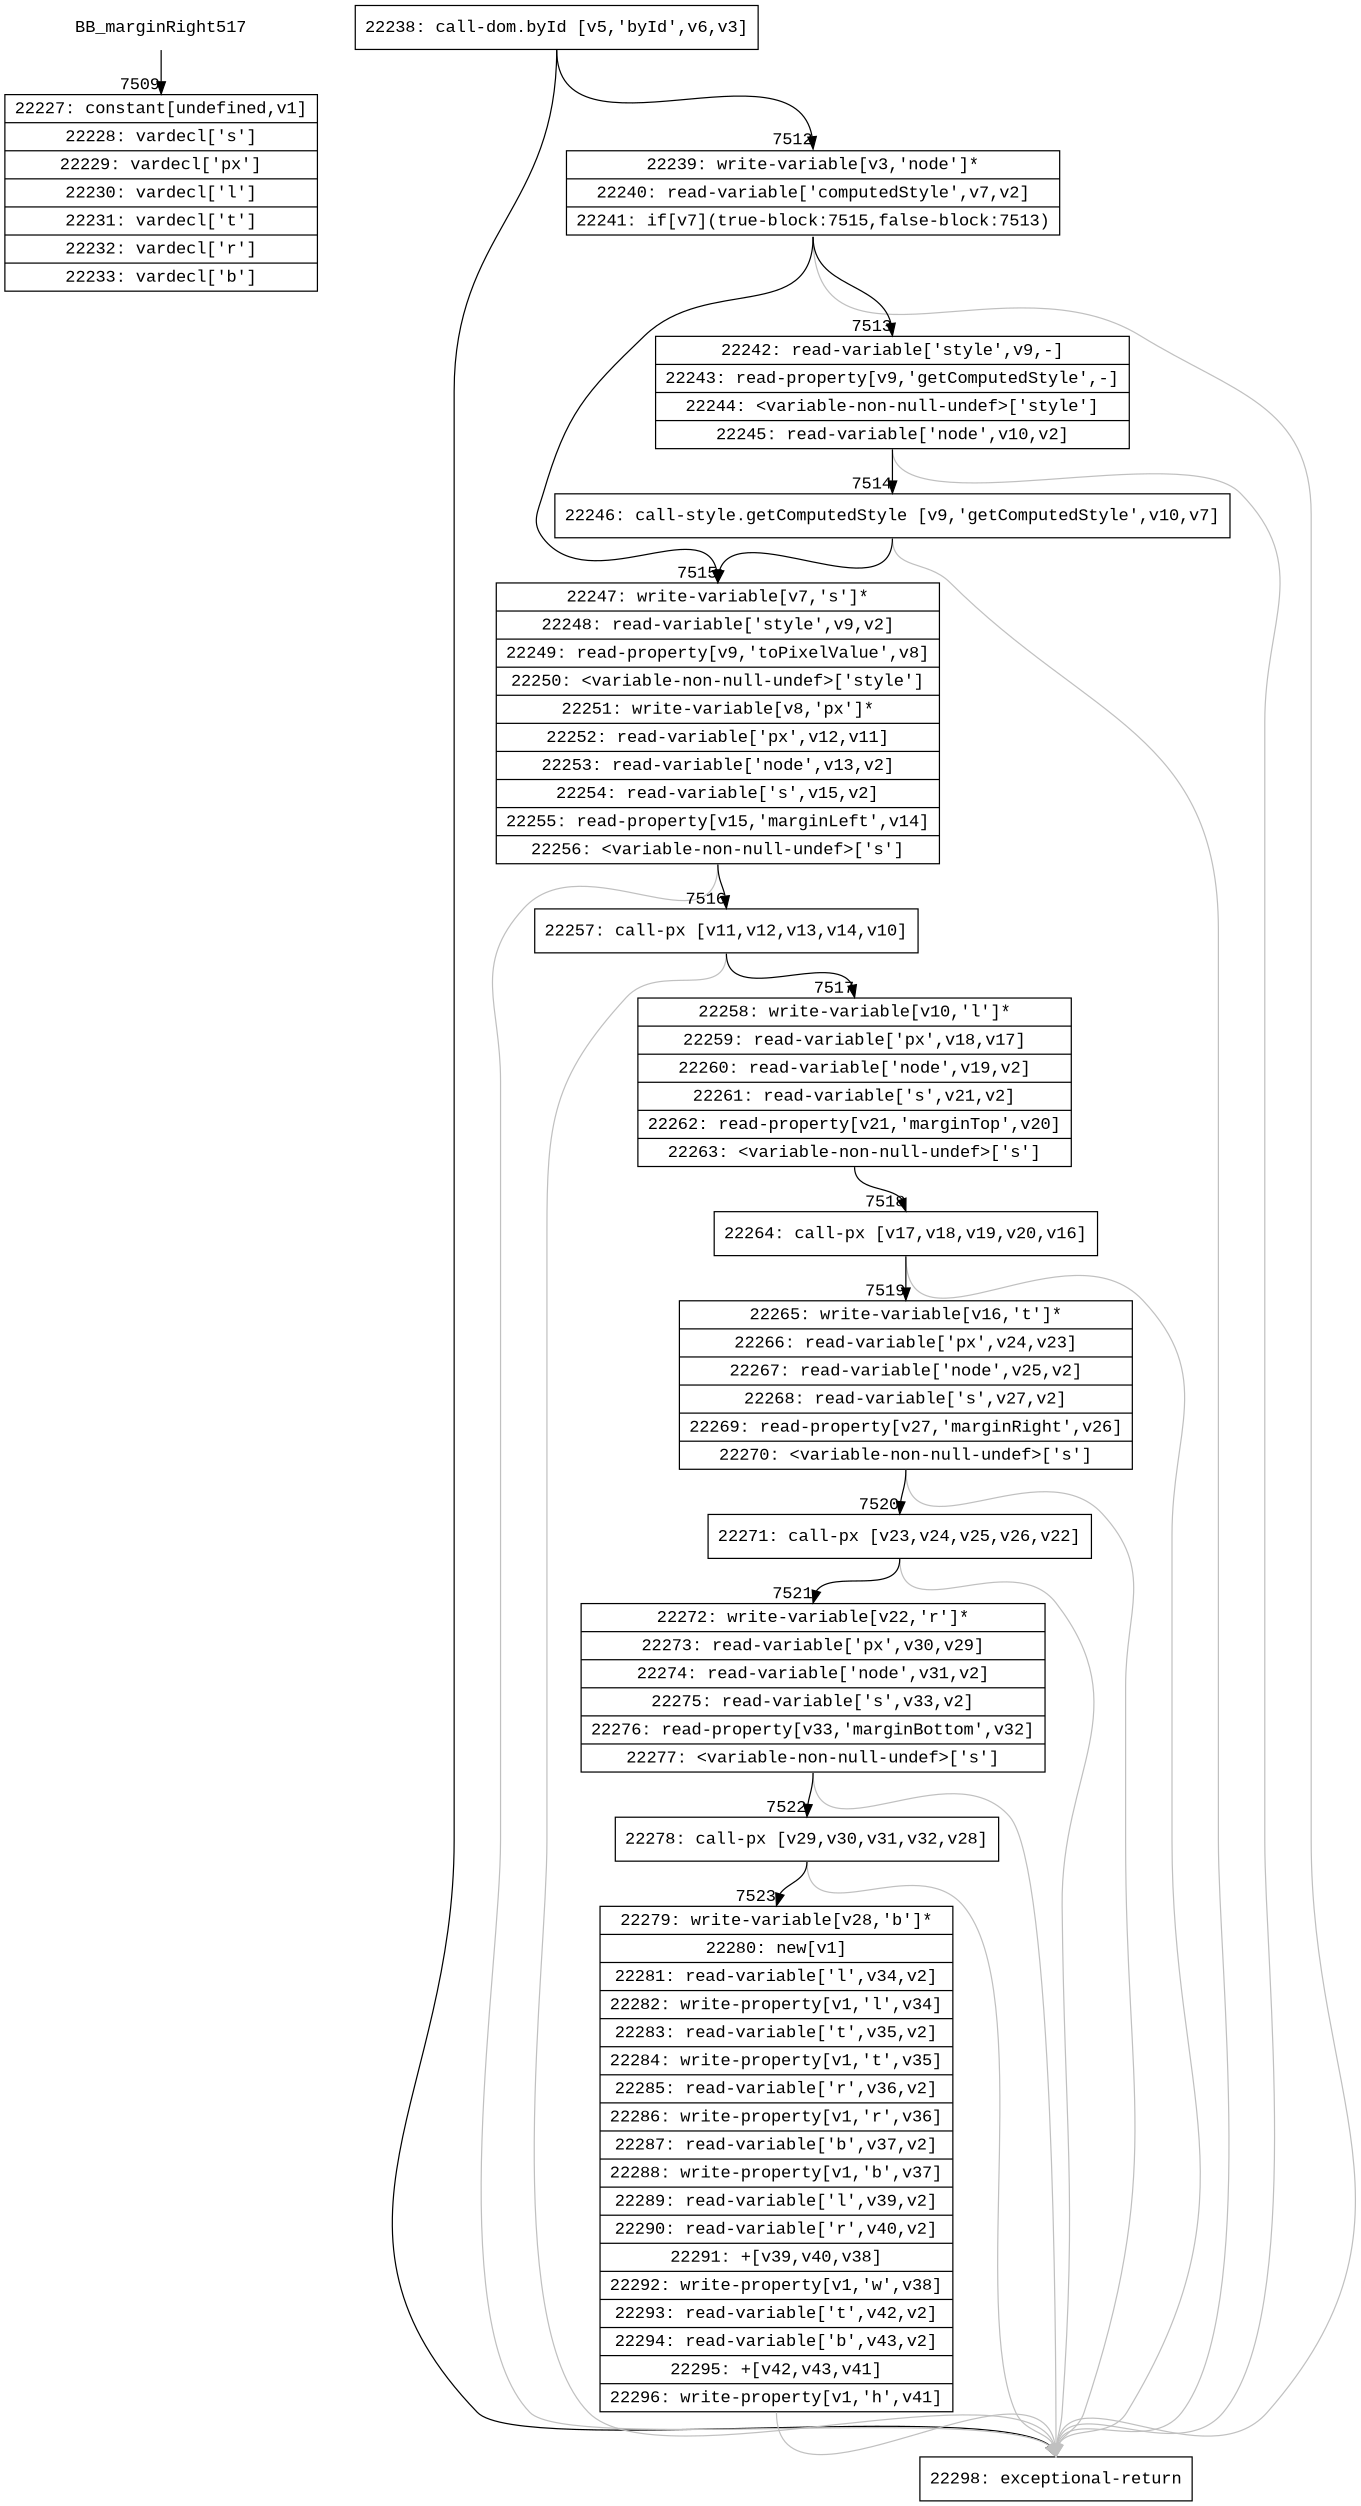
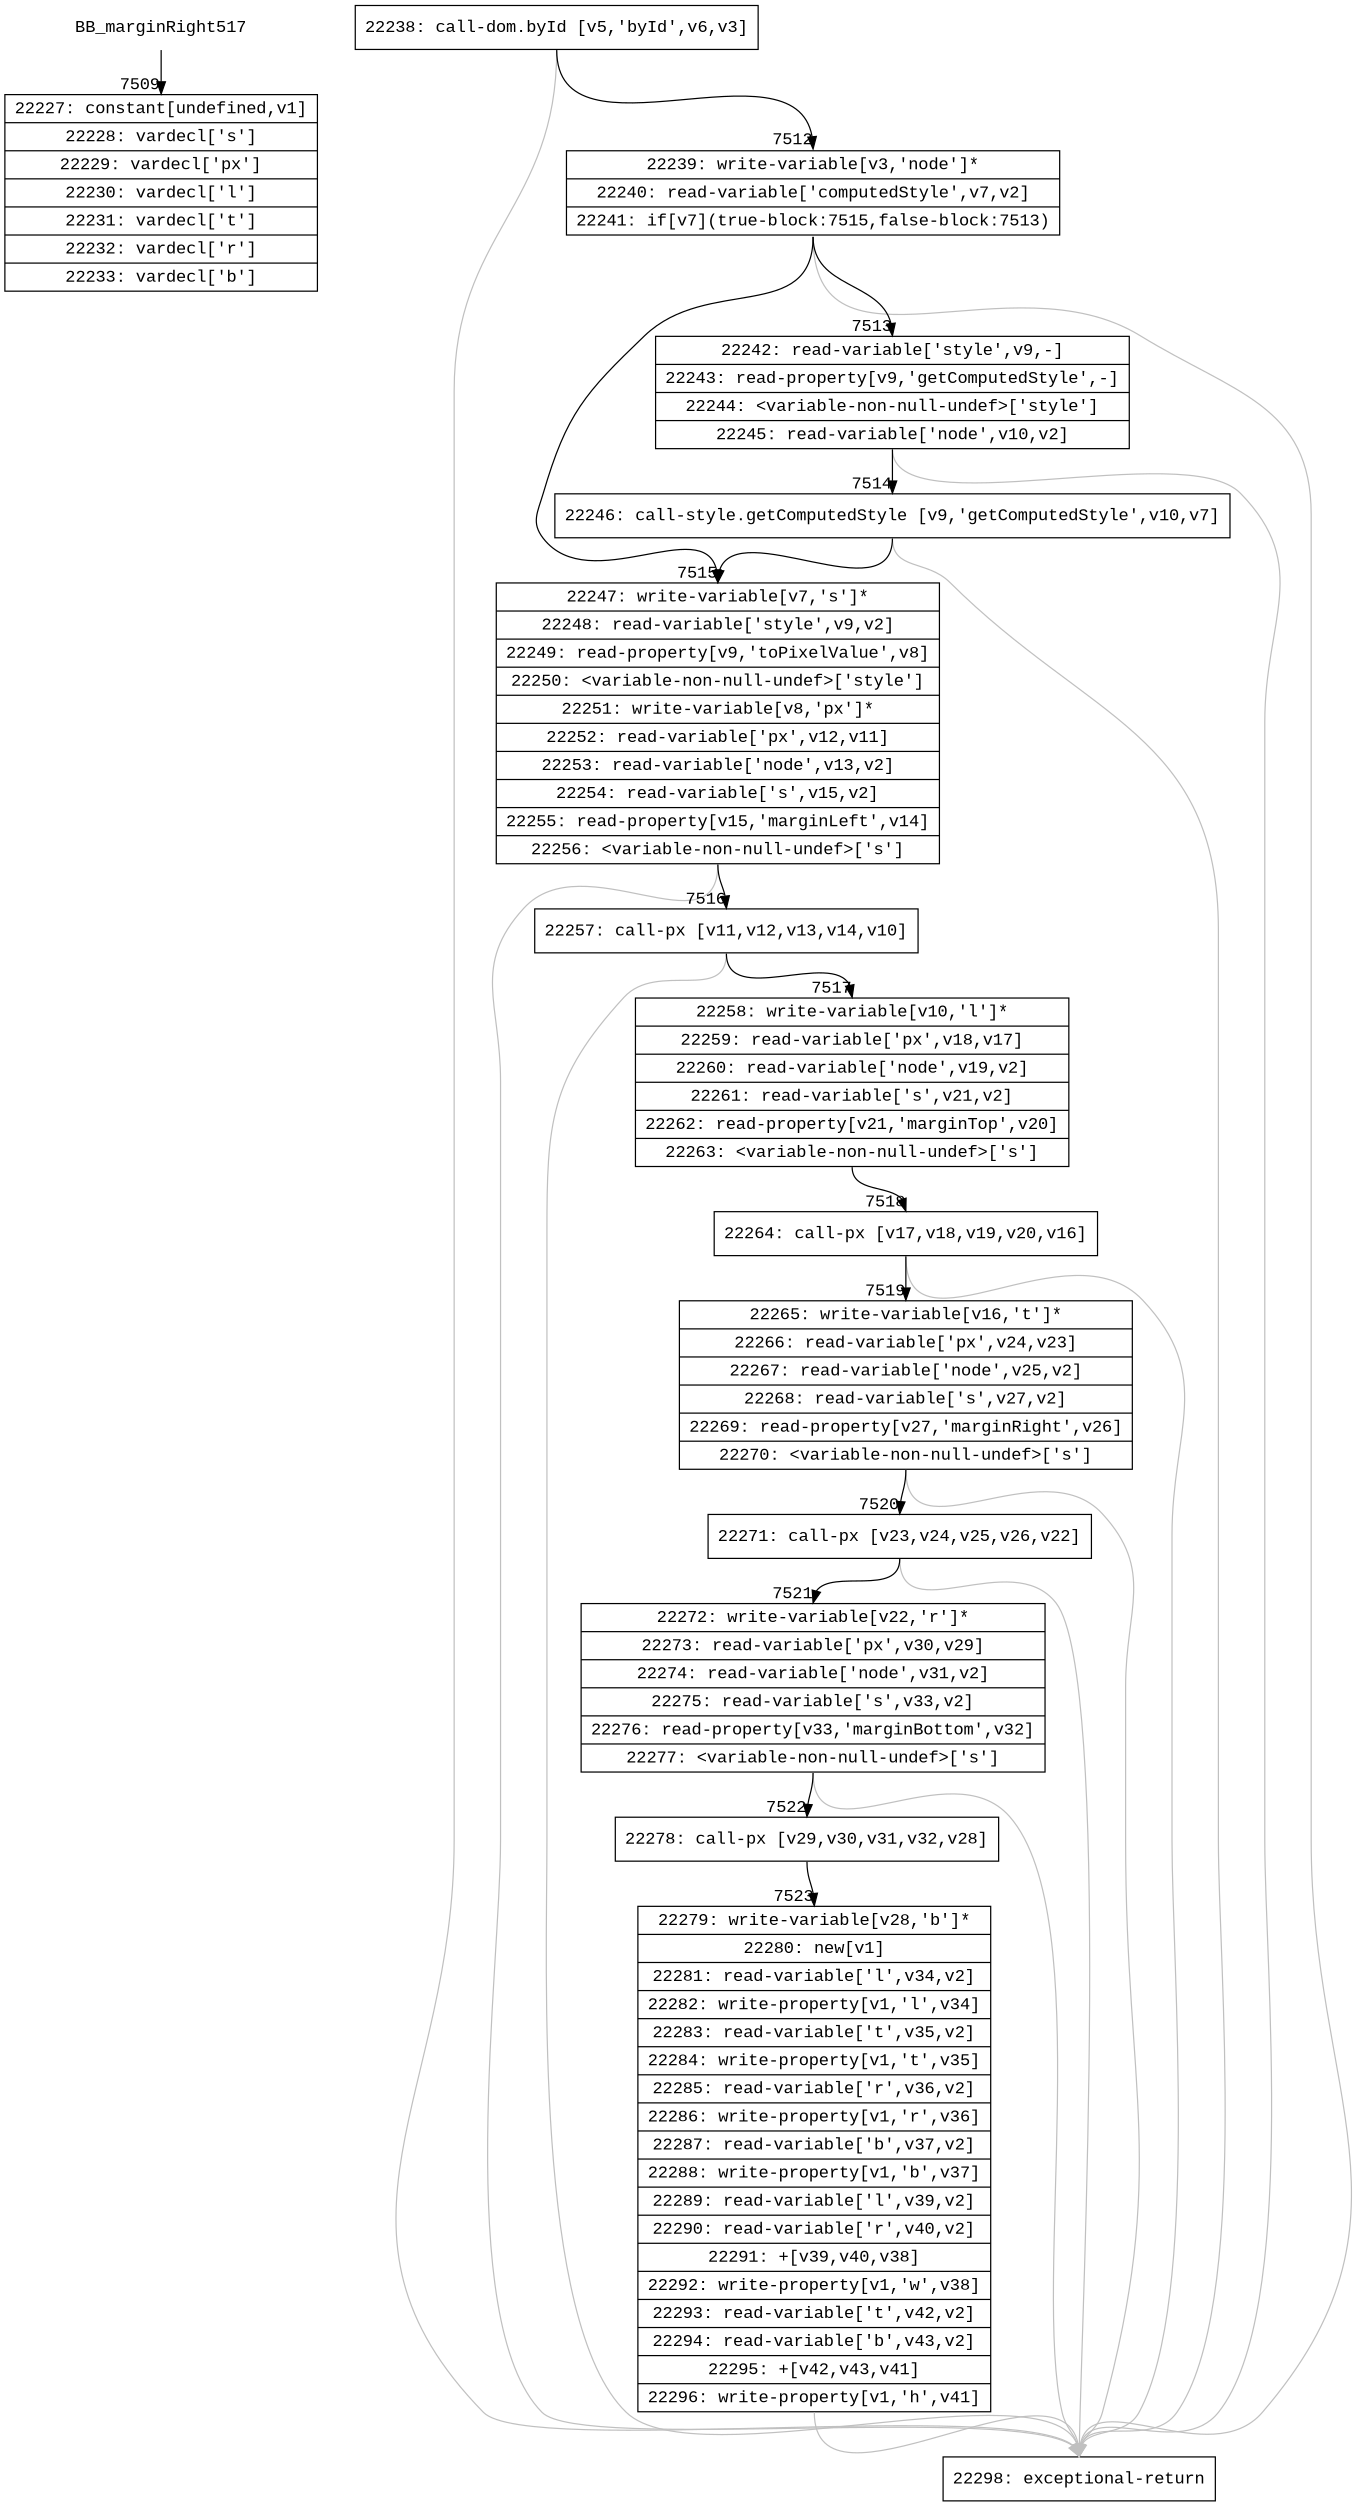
(454, 1524) -> (454, 1533)
(1000, 2091) -> none
